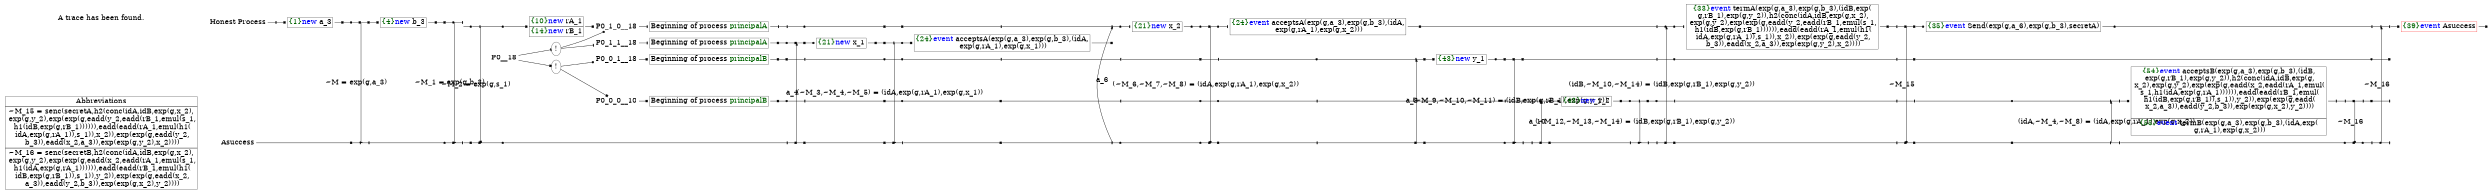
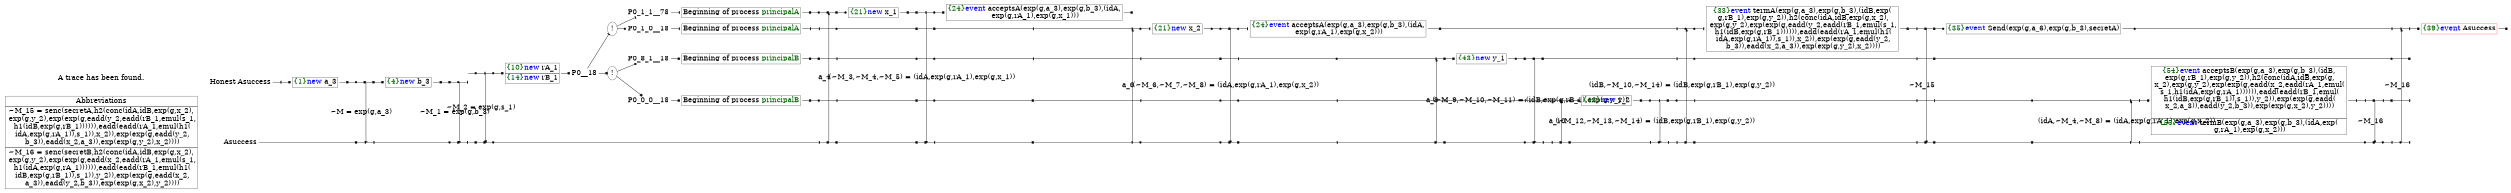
(238, 22) -> (240, 82)
(588, 27) -> (564, 73)
(616, 43) -> (648, 13)
(616, 59) -> (648, 59)
(616, 101) -> (648, 101)
